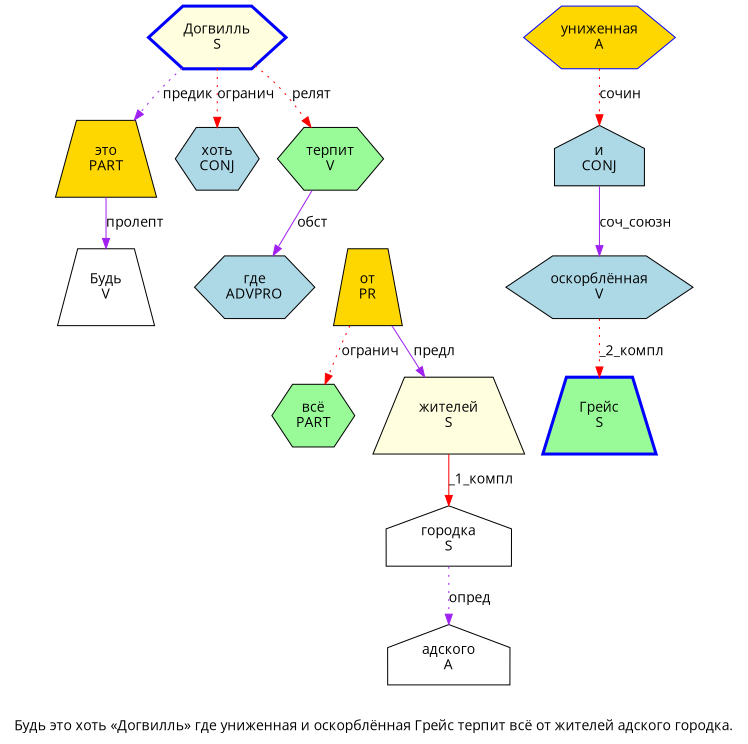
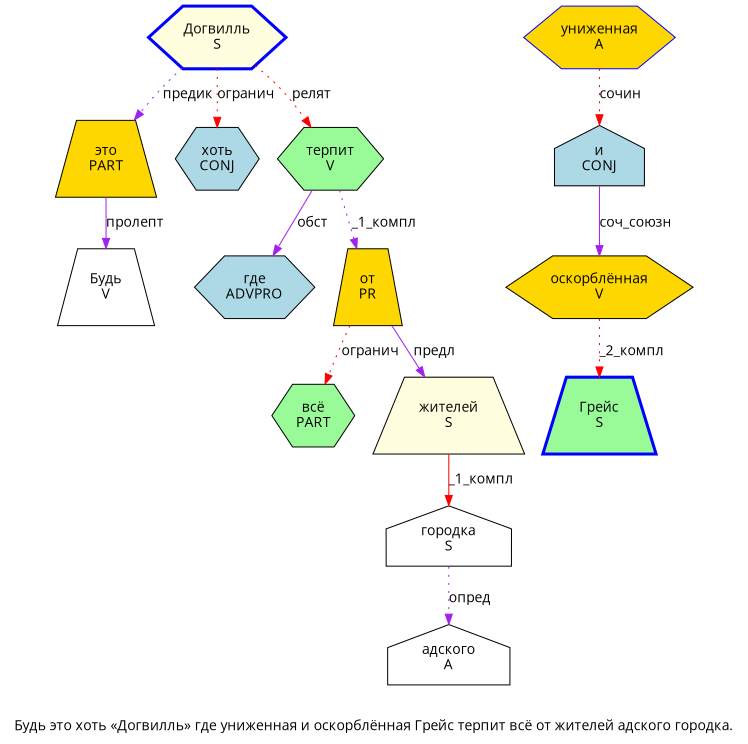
none -> (347, 215)
(599, 287) -> (599, 287)
